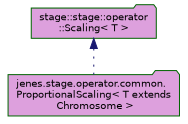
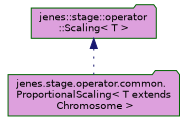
(94, 23) -> (94, 23)
